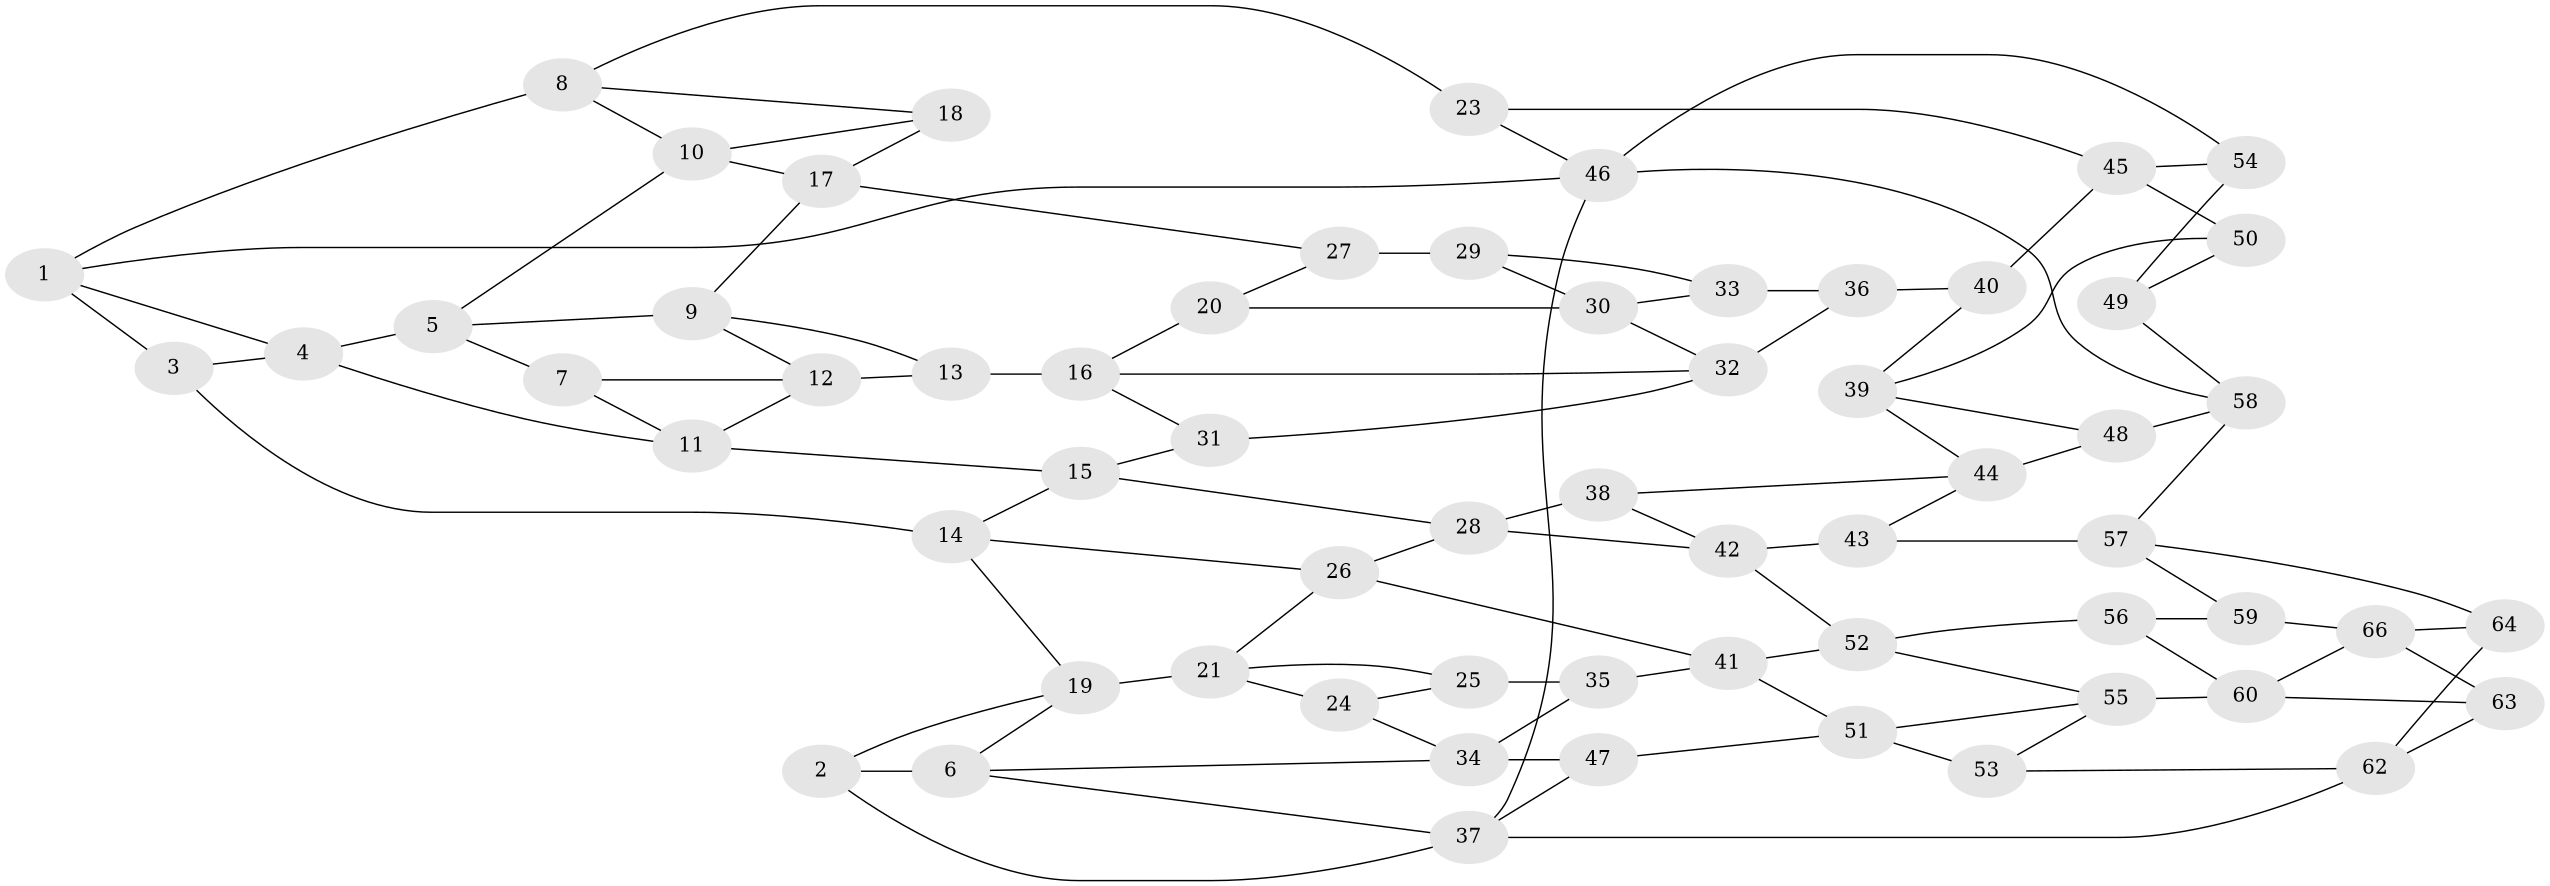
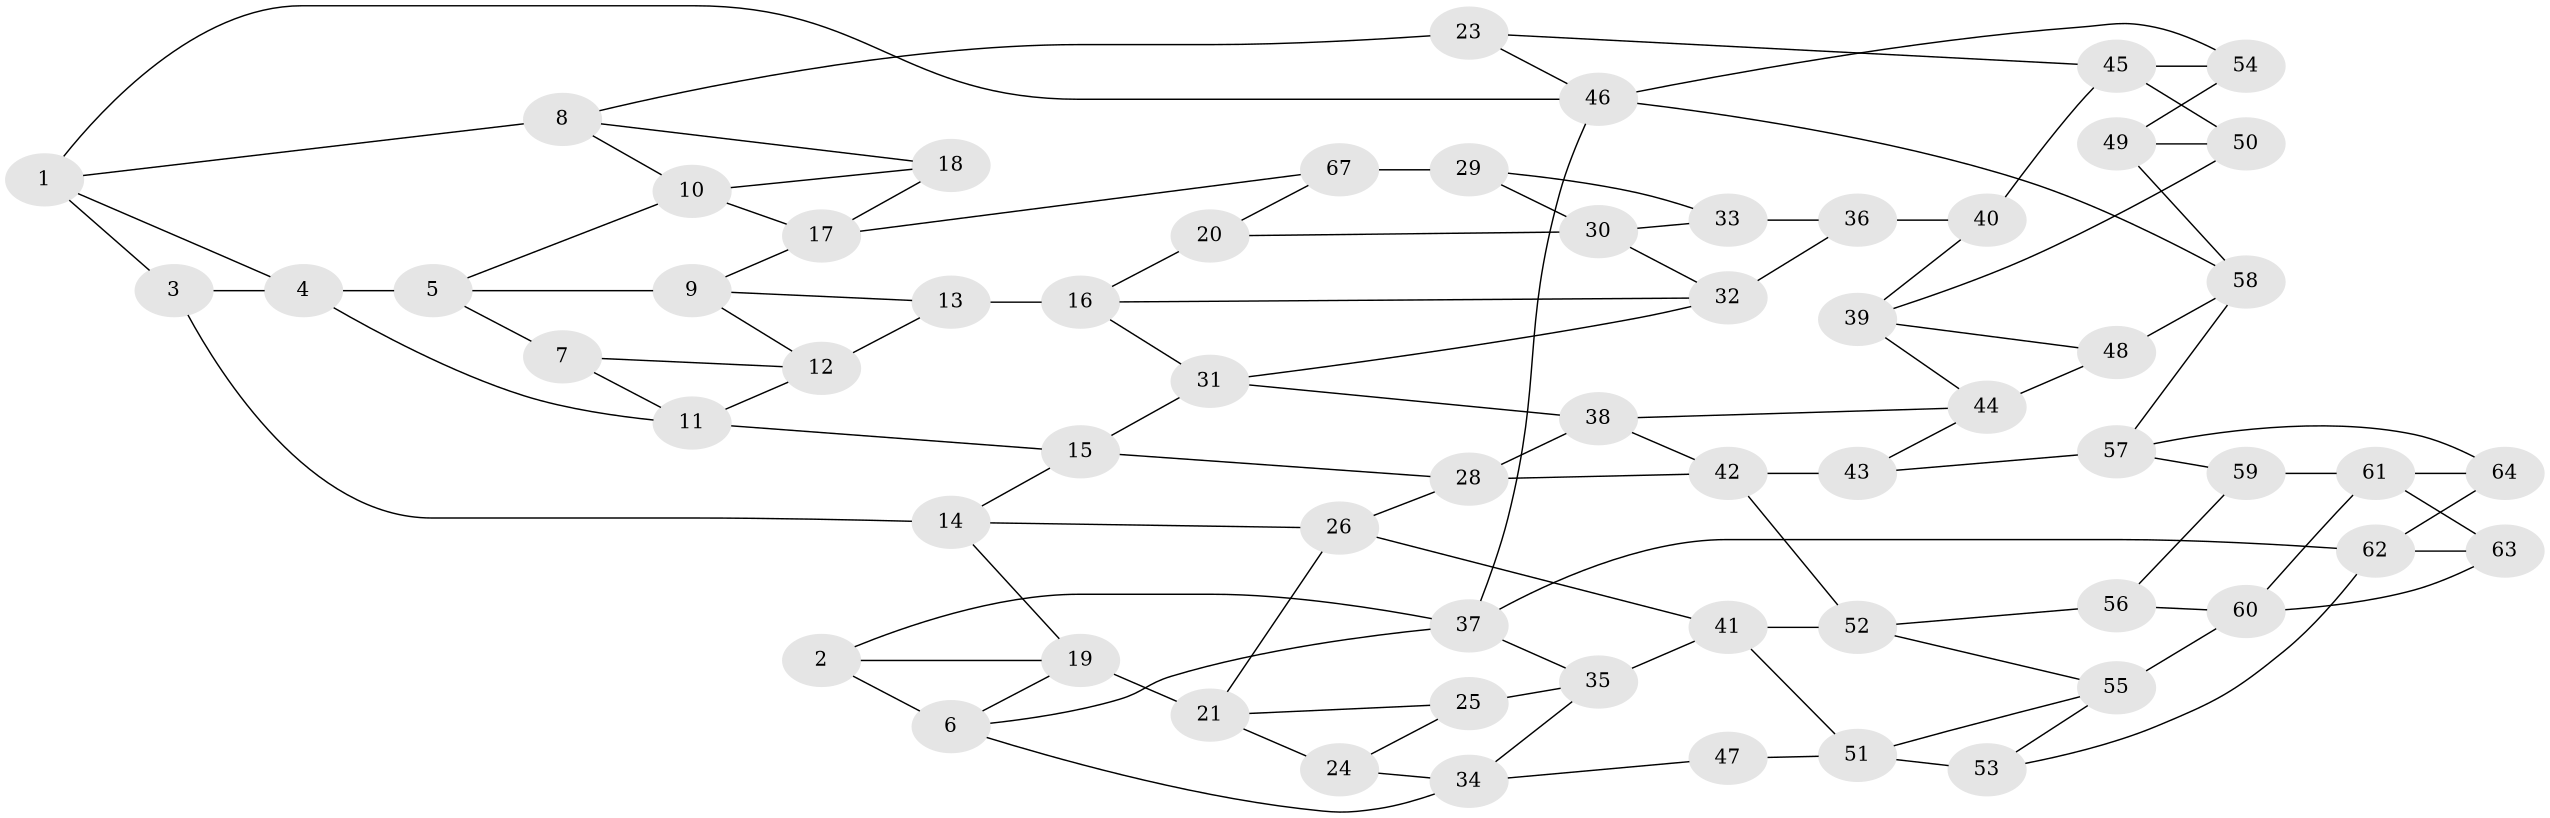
(1340, 253) -> (1340, 170)
none -> (1405, 400)
(2376, 632) -> (2376, 473)
(1534, 799) -> (1534, 654)
